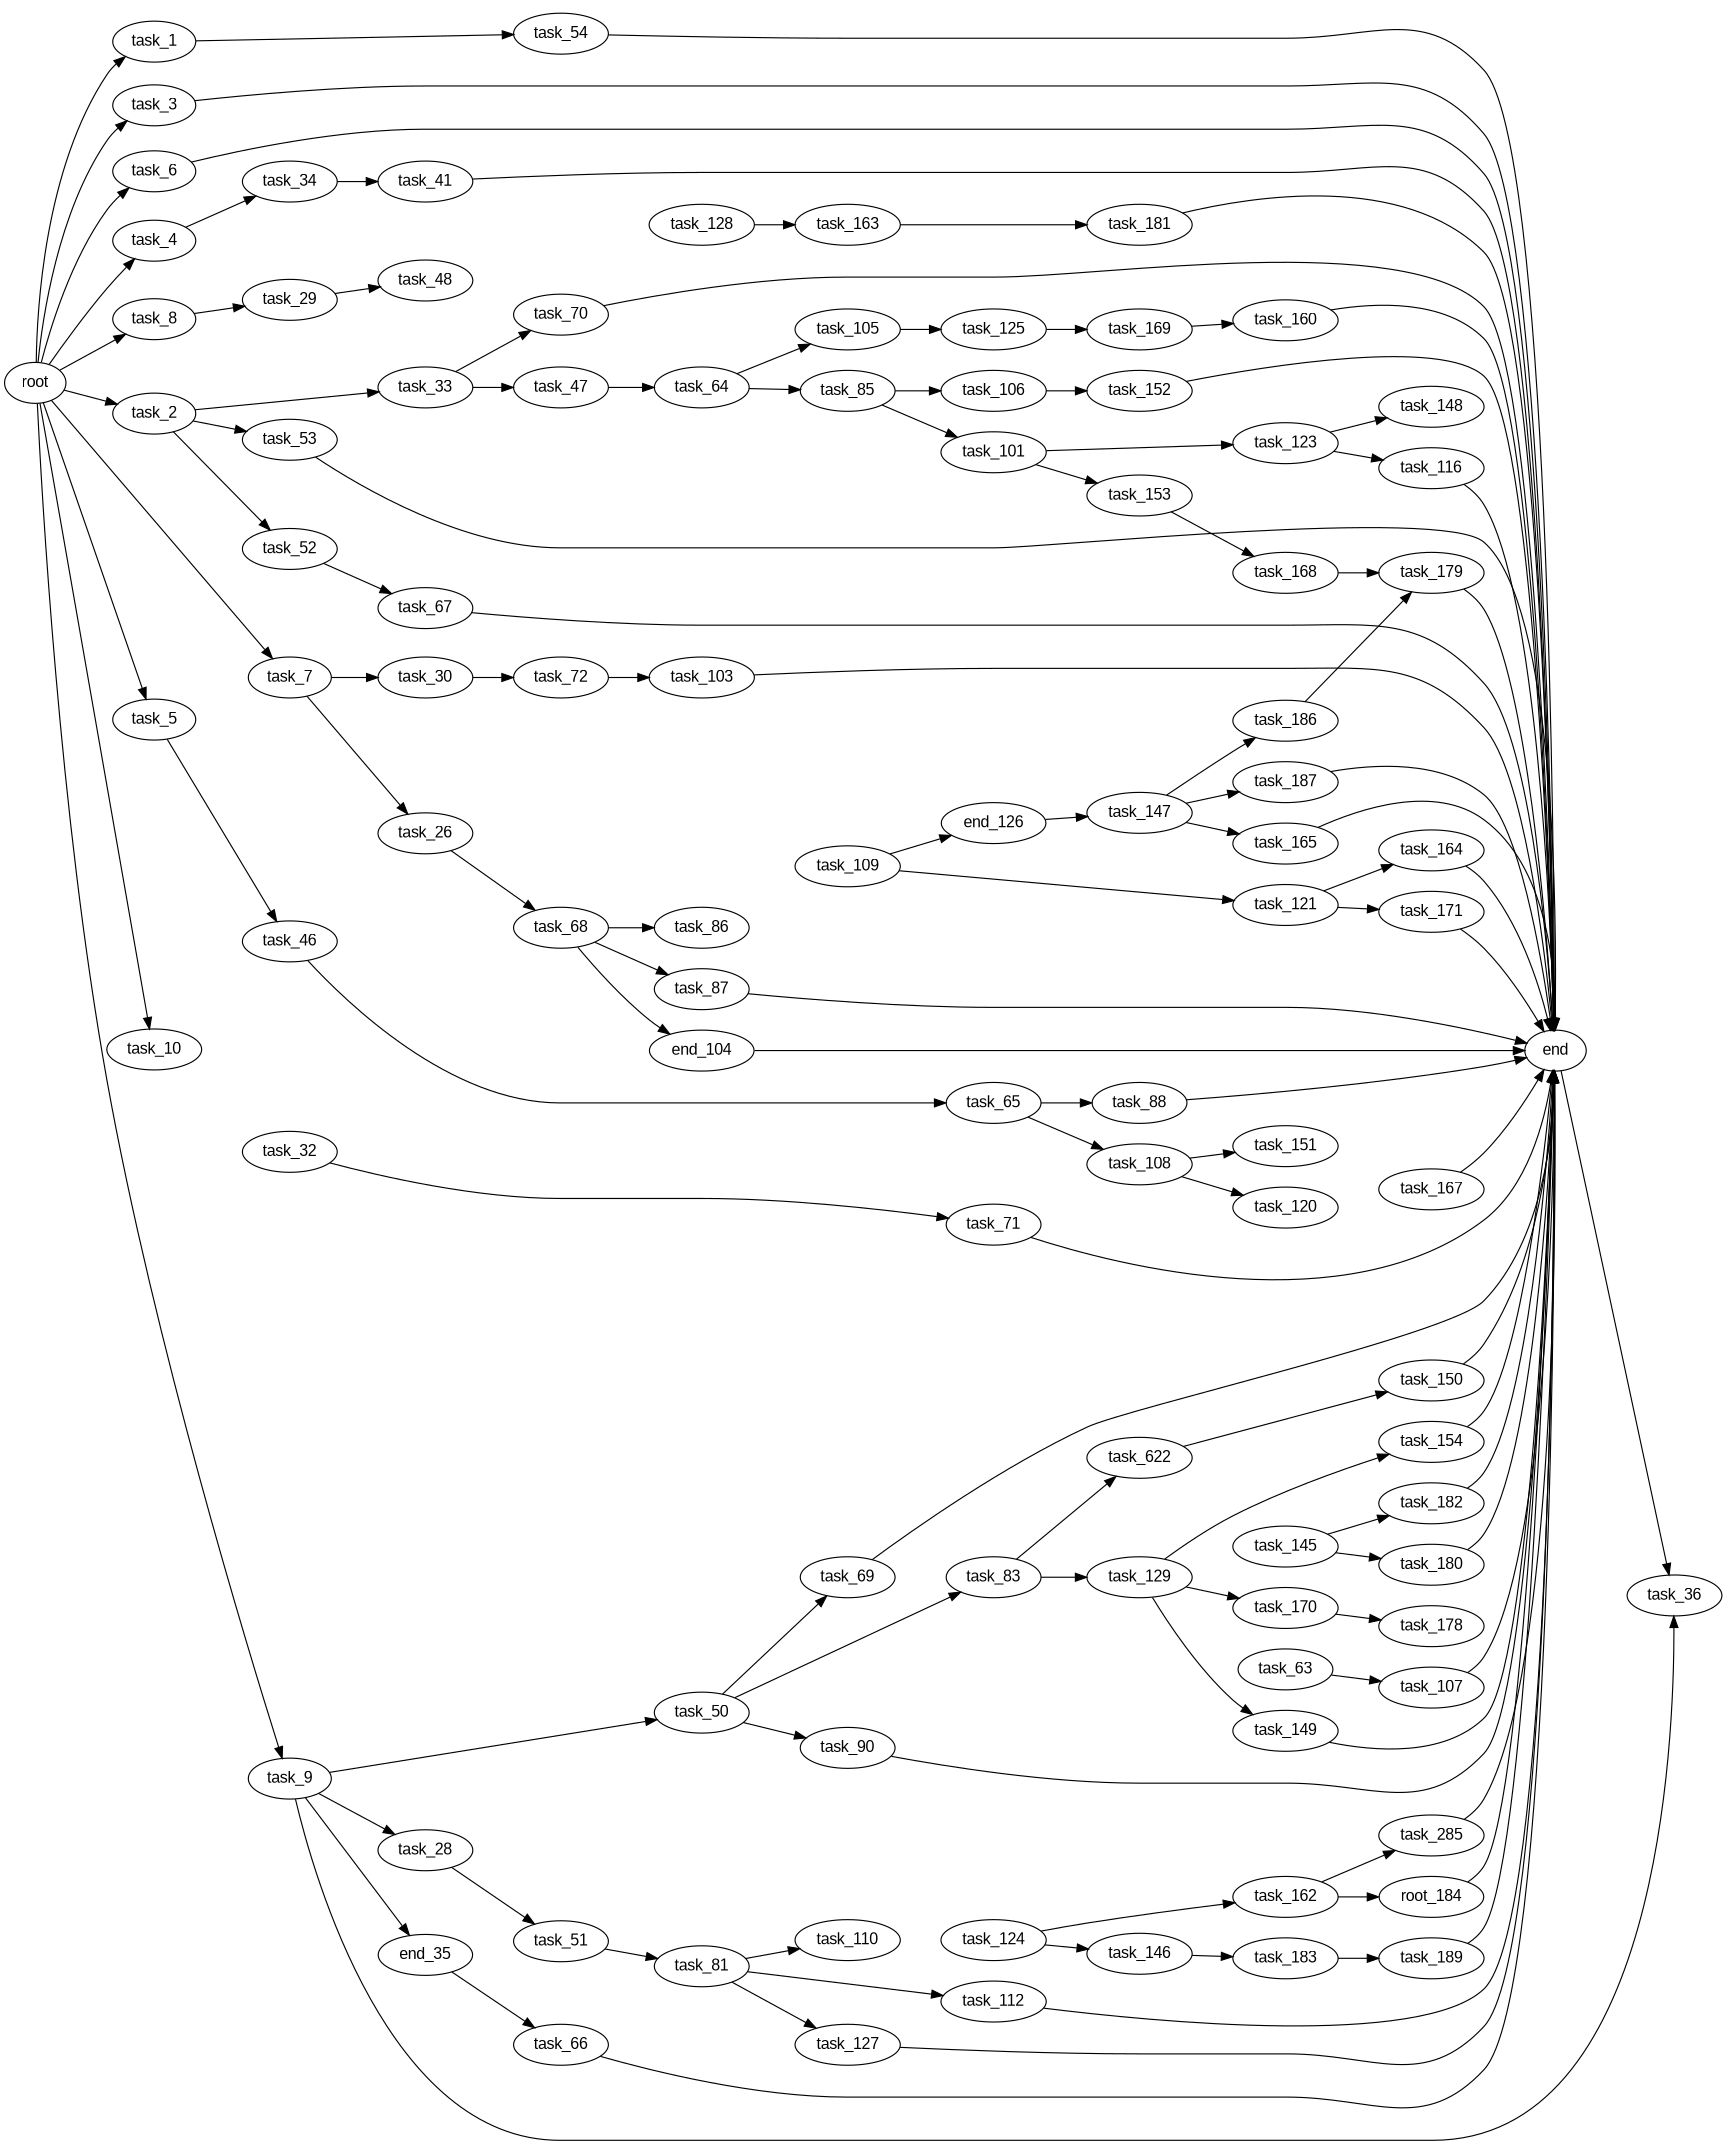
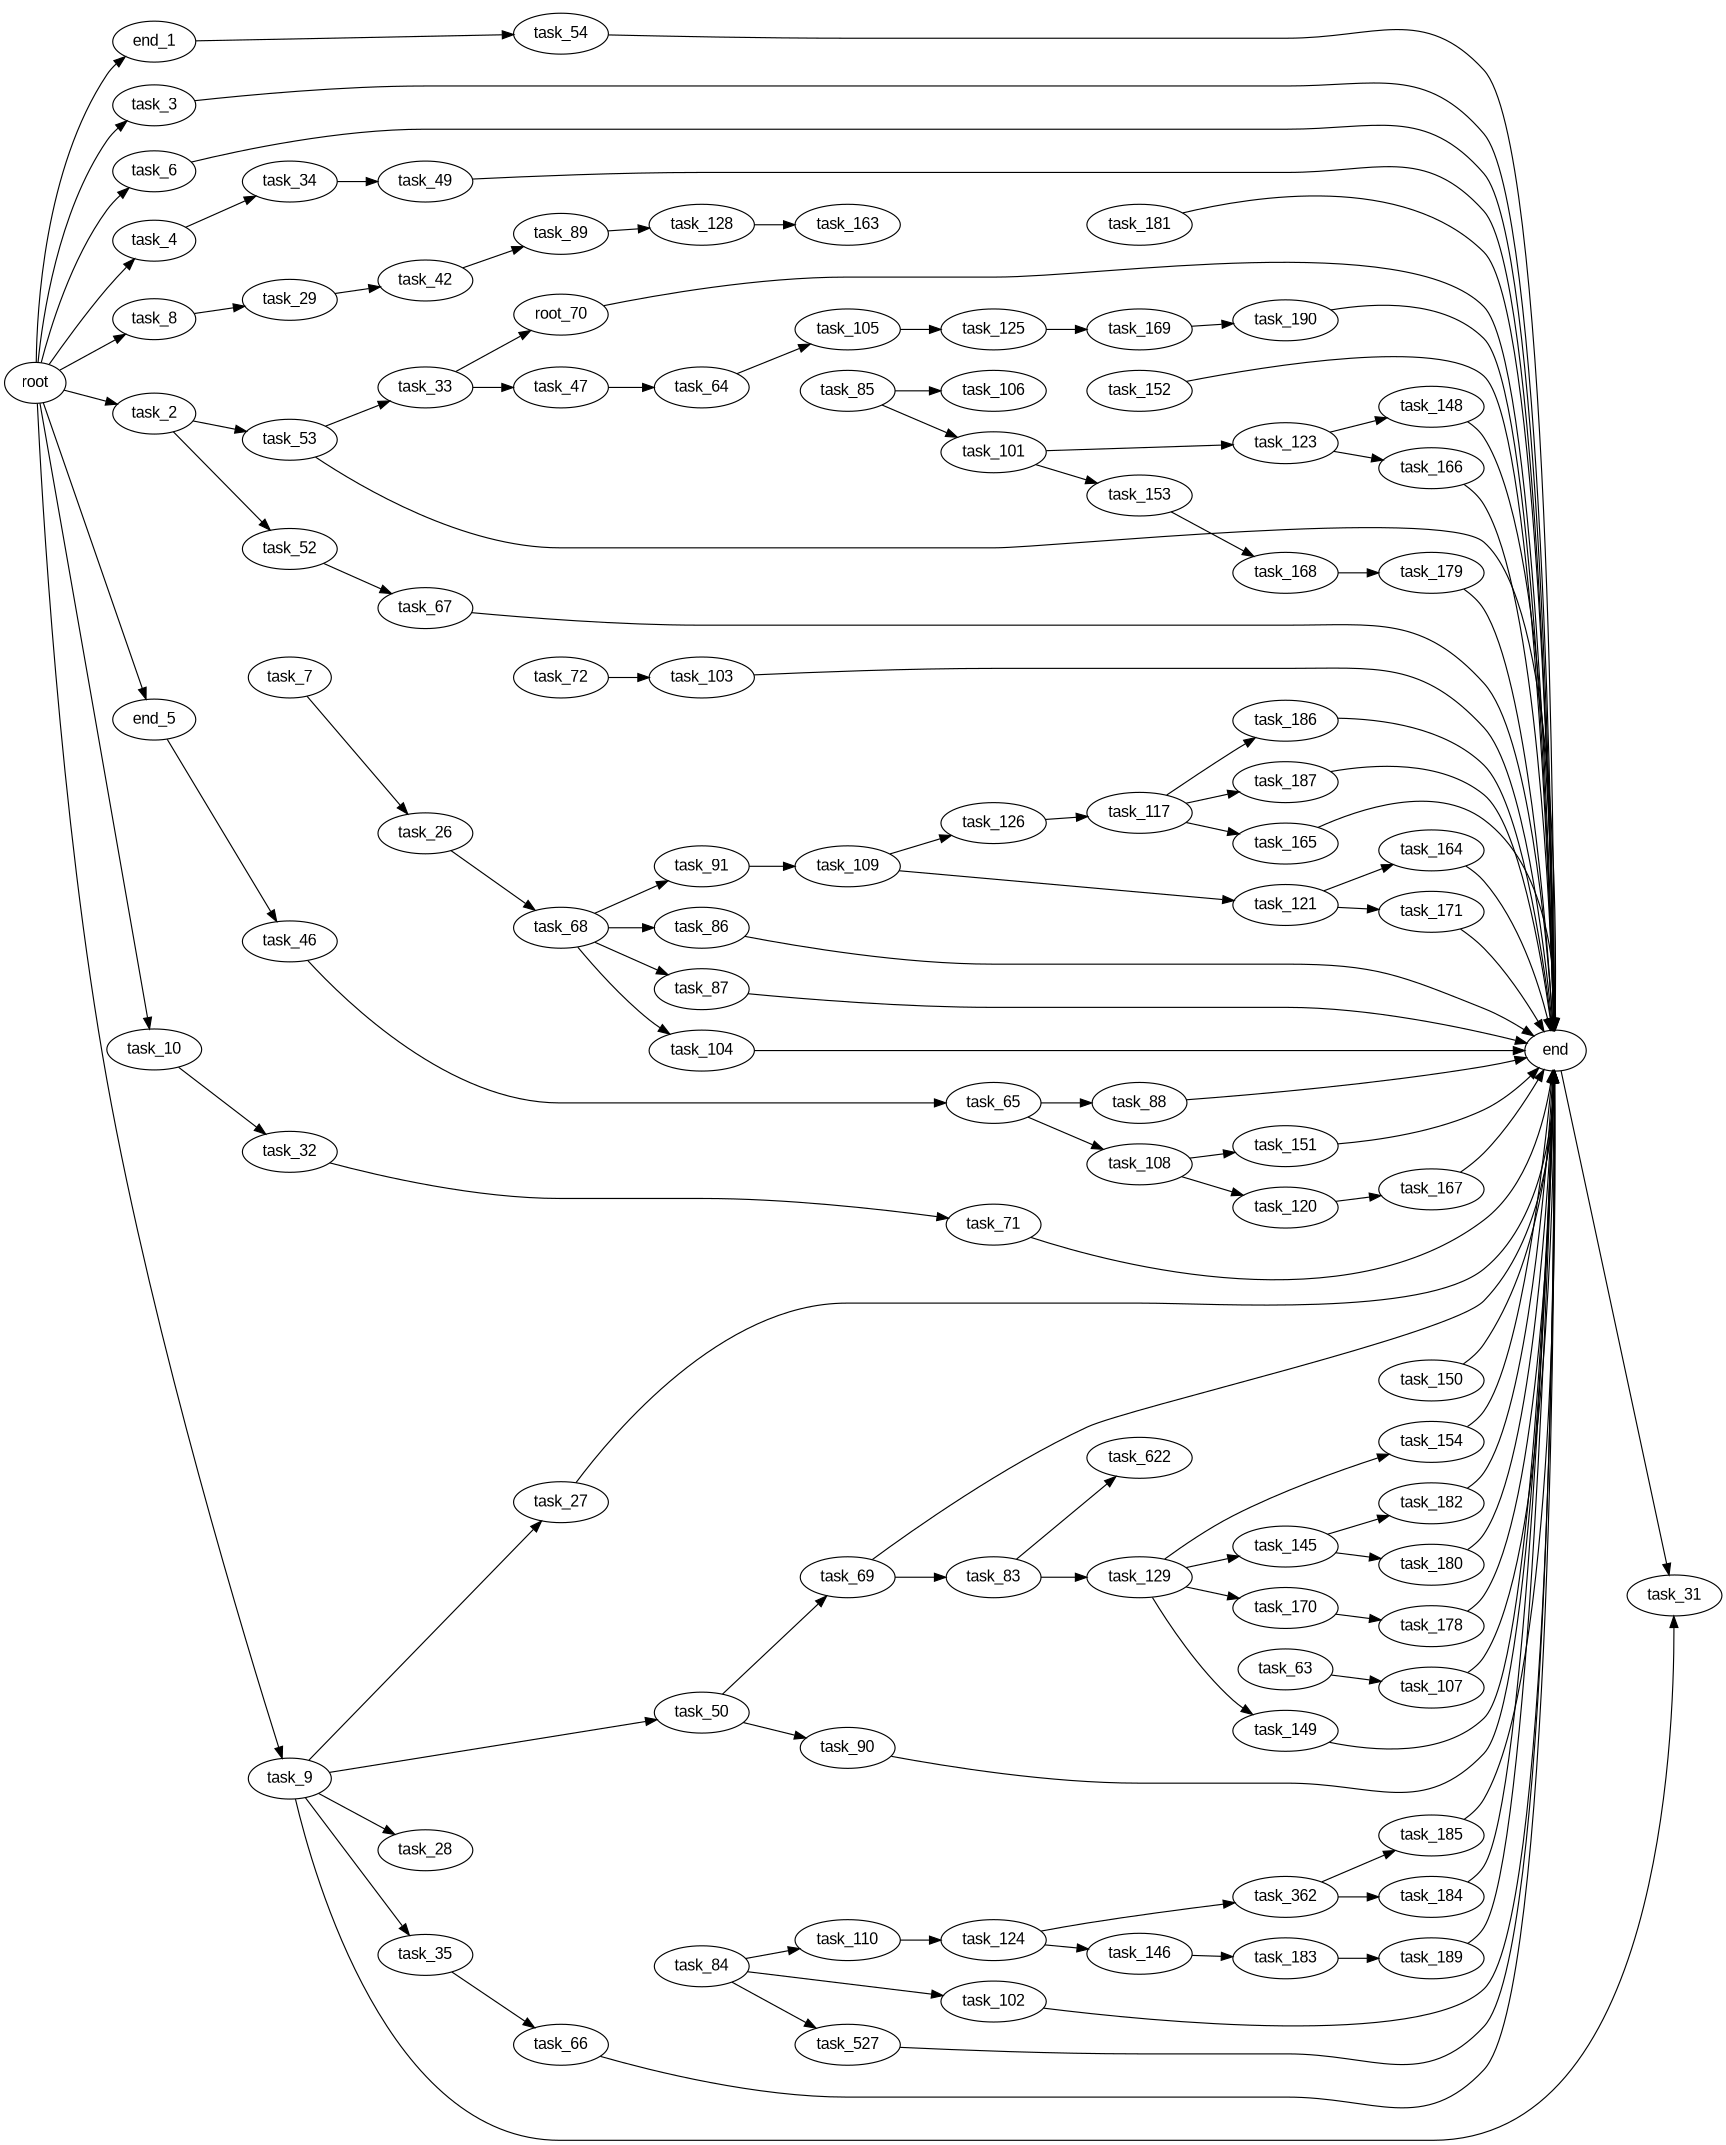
(154, 42) -> (154, 42)
(425, 182) -> (425, 182)
(988, 225) -> none
none -> (561, 234)
(425, 281) -> (425, 281)
(561, 315) -> (561, 315)
(1285, 320) -> (1285, 320)
(769, 389) -> none
(1061, 391) -> none
(281, 401) -> (352, 416)
(1431, 468) -> (1431, 468)
(158, 525) -> none
(1354, 651) -> (1509, 812)
(425, 677) -> none
none -> (1542, 713)
(154, 720) -> (154, 720)
(1140, 813) -> (1140, 813)
(994, 823) -> (994, 823)
none -> (702, 866)
none -> (1140, 964)
(702, 1051) -> (702, 1051)
none -> (218, 1097)
none -> (1440, 1126)
none -> (1353, 1199)
(1280, 1421) -> none
none -> (1526, 1448)
none -> (561, 1502)
none -> (1207, 1563)
(1675, 1595) -> (1675, 1595)
(843, 1647) -> (915, 1577)
(1431, 1835) -> (1431, 1835)
(1285, 1897) -> (1285, 1897)
(1431, 1897) -> (1431, 1897)
none -> (915, 1940)
(561, 1941) -> none
(425, 1955) -> (425, 1955)
(702, 1966) -> (702, 1966)
(994, 2002) -> (994, 2002)
(848, 2045) -> (848, 2045)
